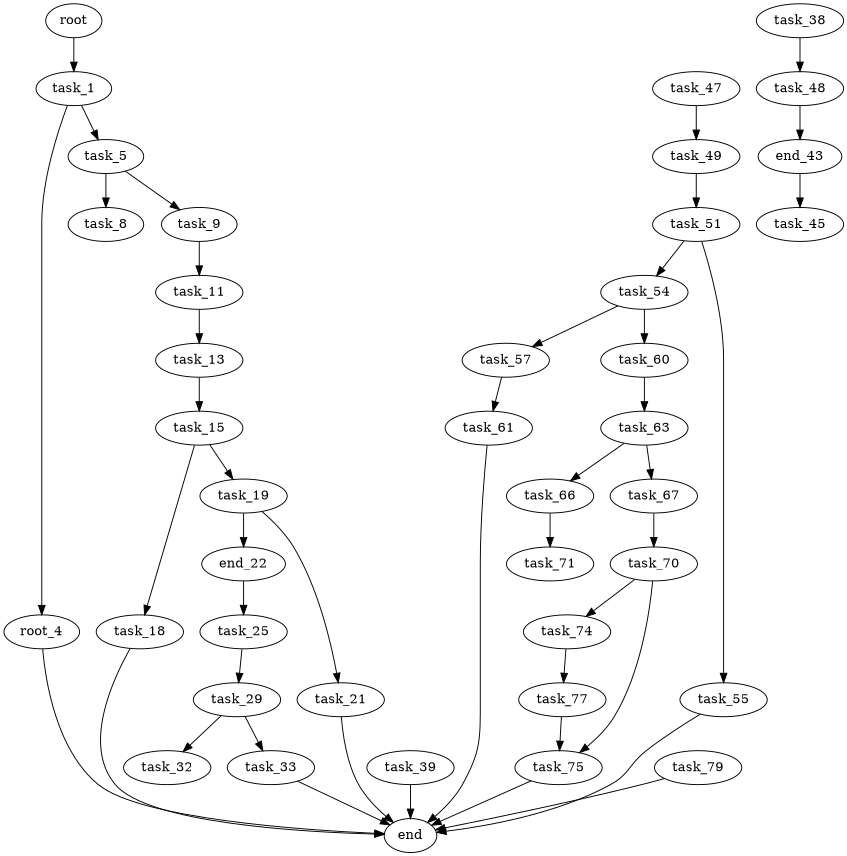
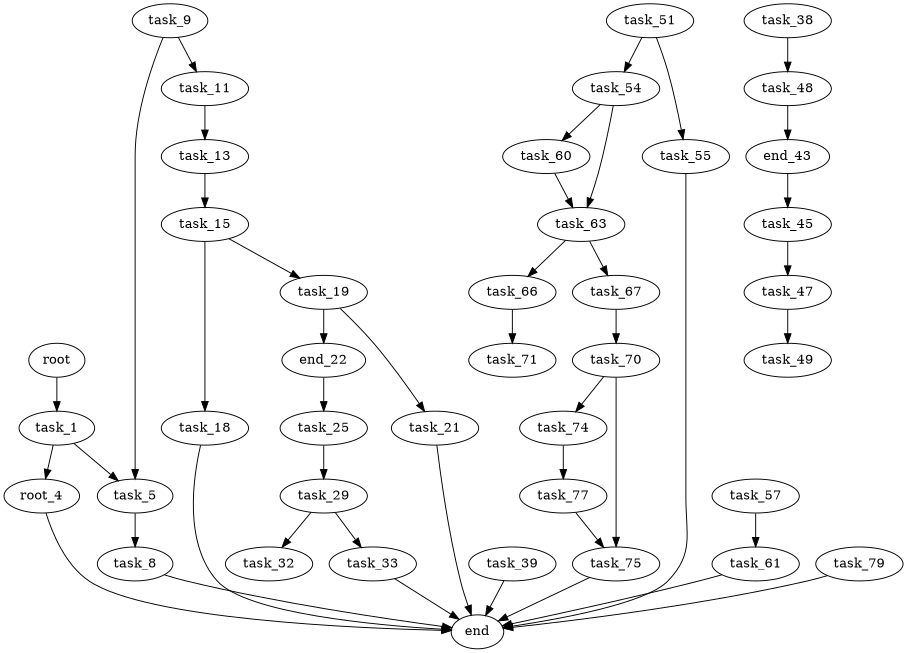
(696, 186) -> none
(148, 188) -> (135, 252)
none -> (788, 254)
(580, 324) -> (603, 153)
none -> (303, 605)
